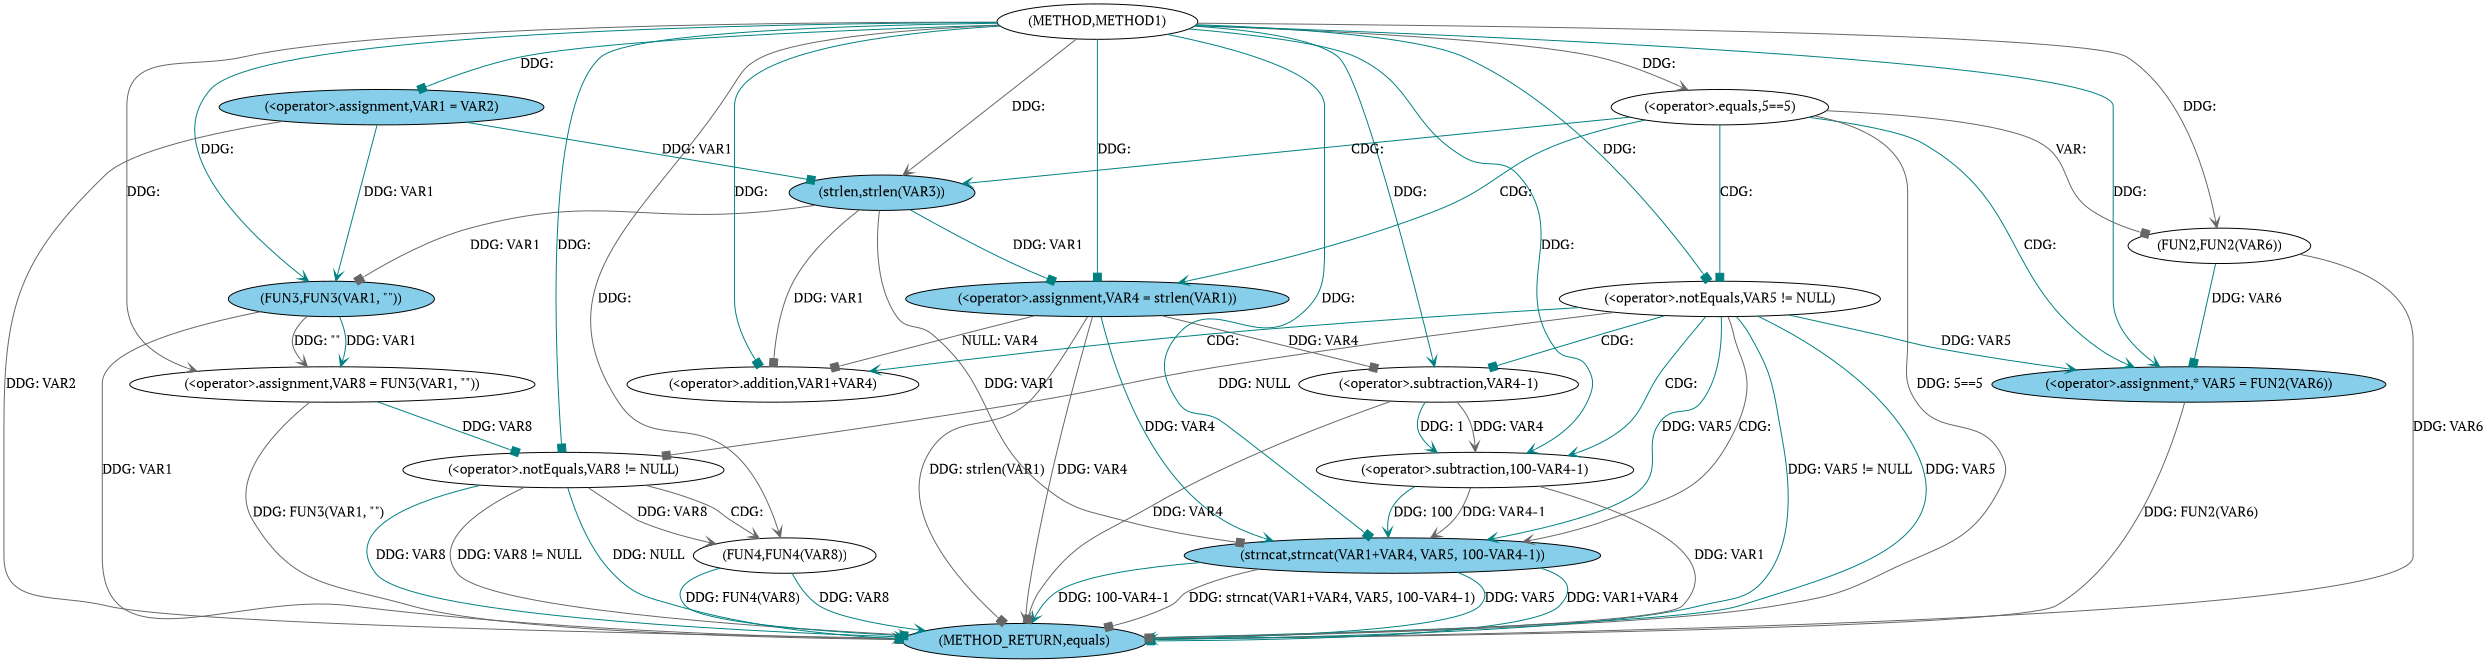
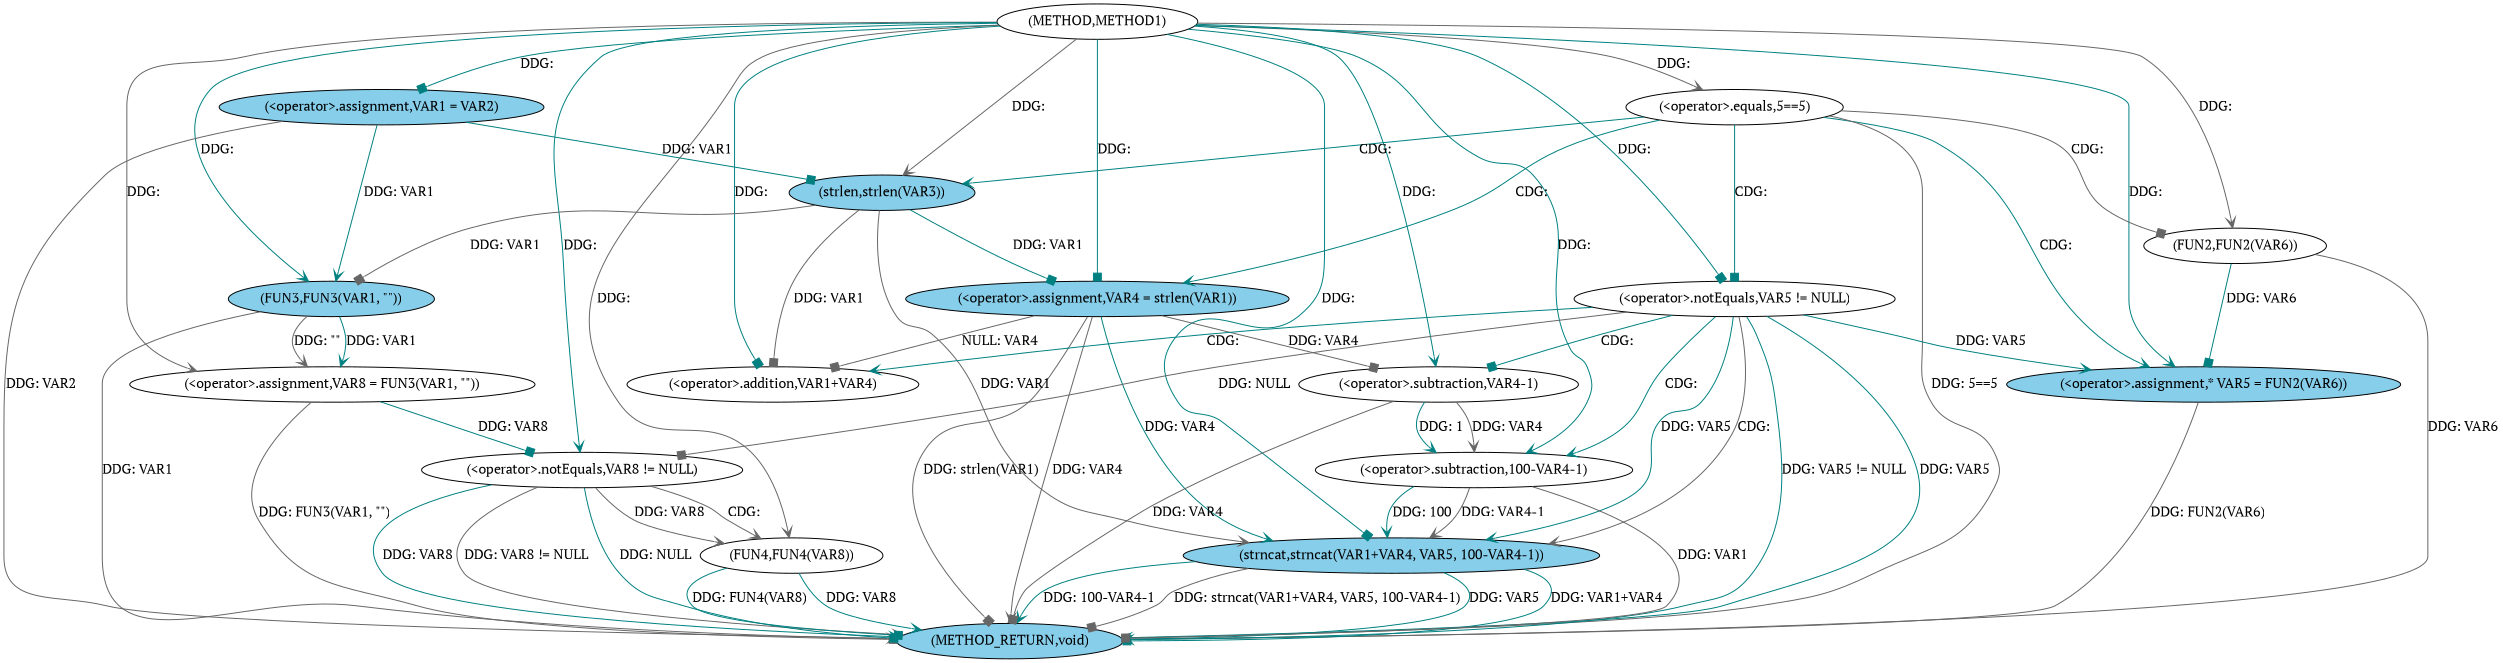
(604, 56) -> (600, 58)
(2073, 150) -> (2089, 150)
(999, 433) -> (997, 438)
(1025, 641) -> (1010, 641)
